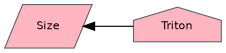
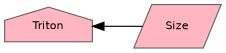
(114, 26) -> (124, 26)
